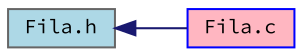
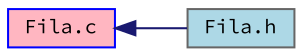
(161, 28) -> (161, 28)
